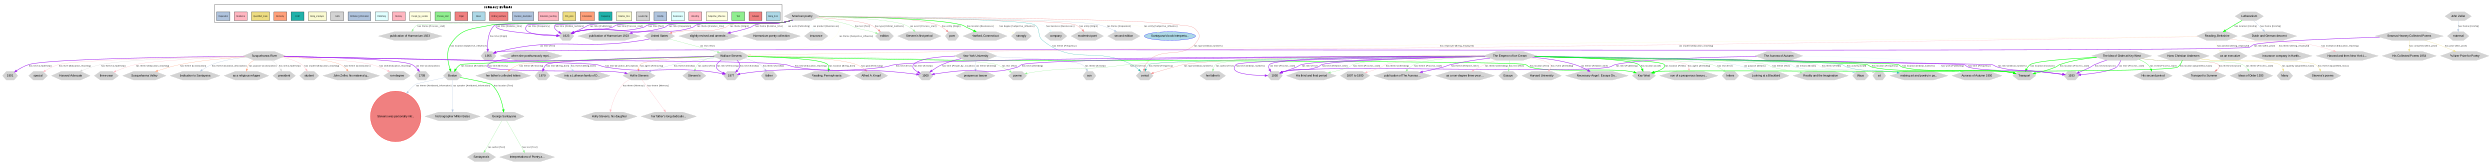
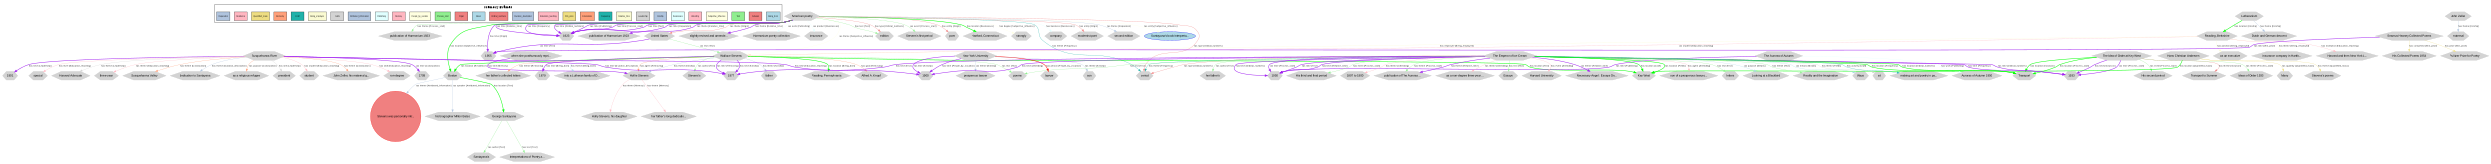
(2146, 63) -> (2146, 63)
none -> (1049, 76)
